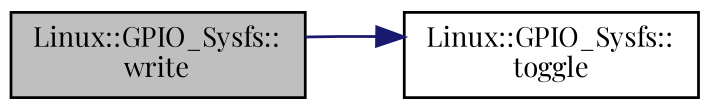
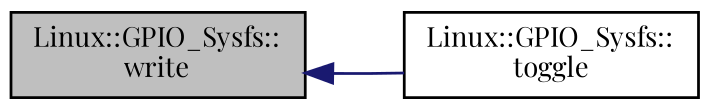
(341, 36) -> (369, 74)
